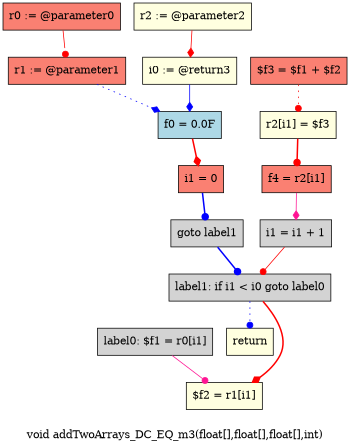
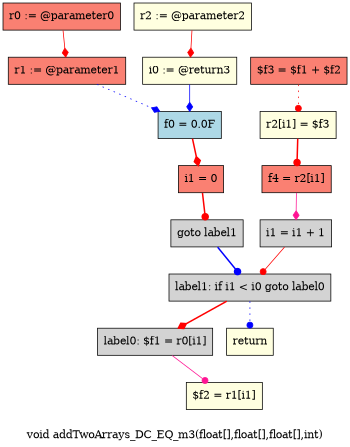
(64, 39) -> (64, 39)
(204, 203) -> (204, 203)
(283, 341) -> (207, 312)
